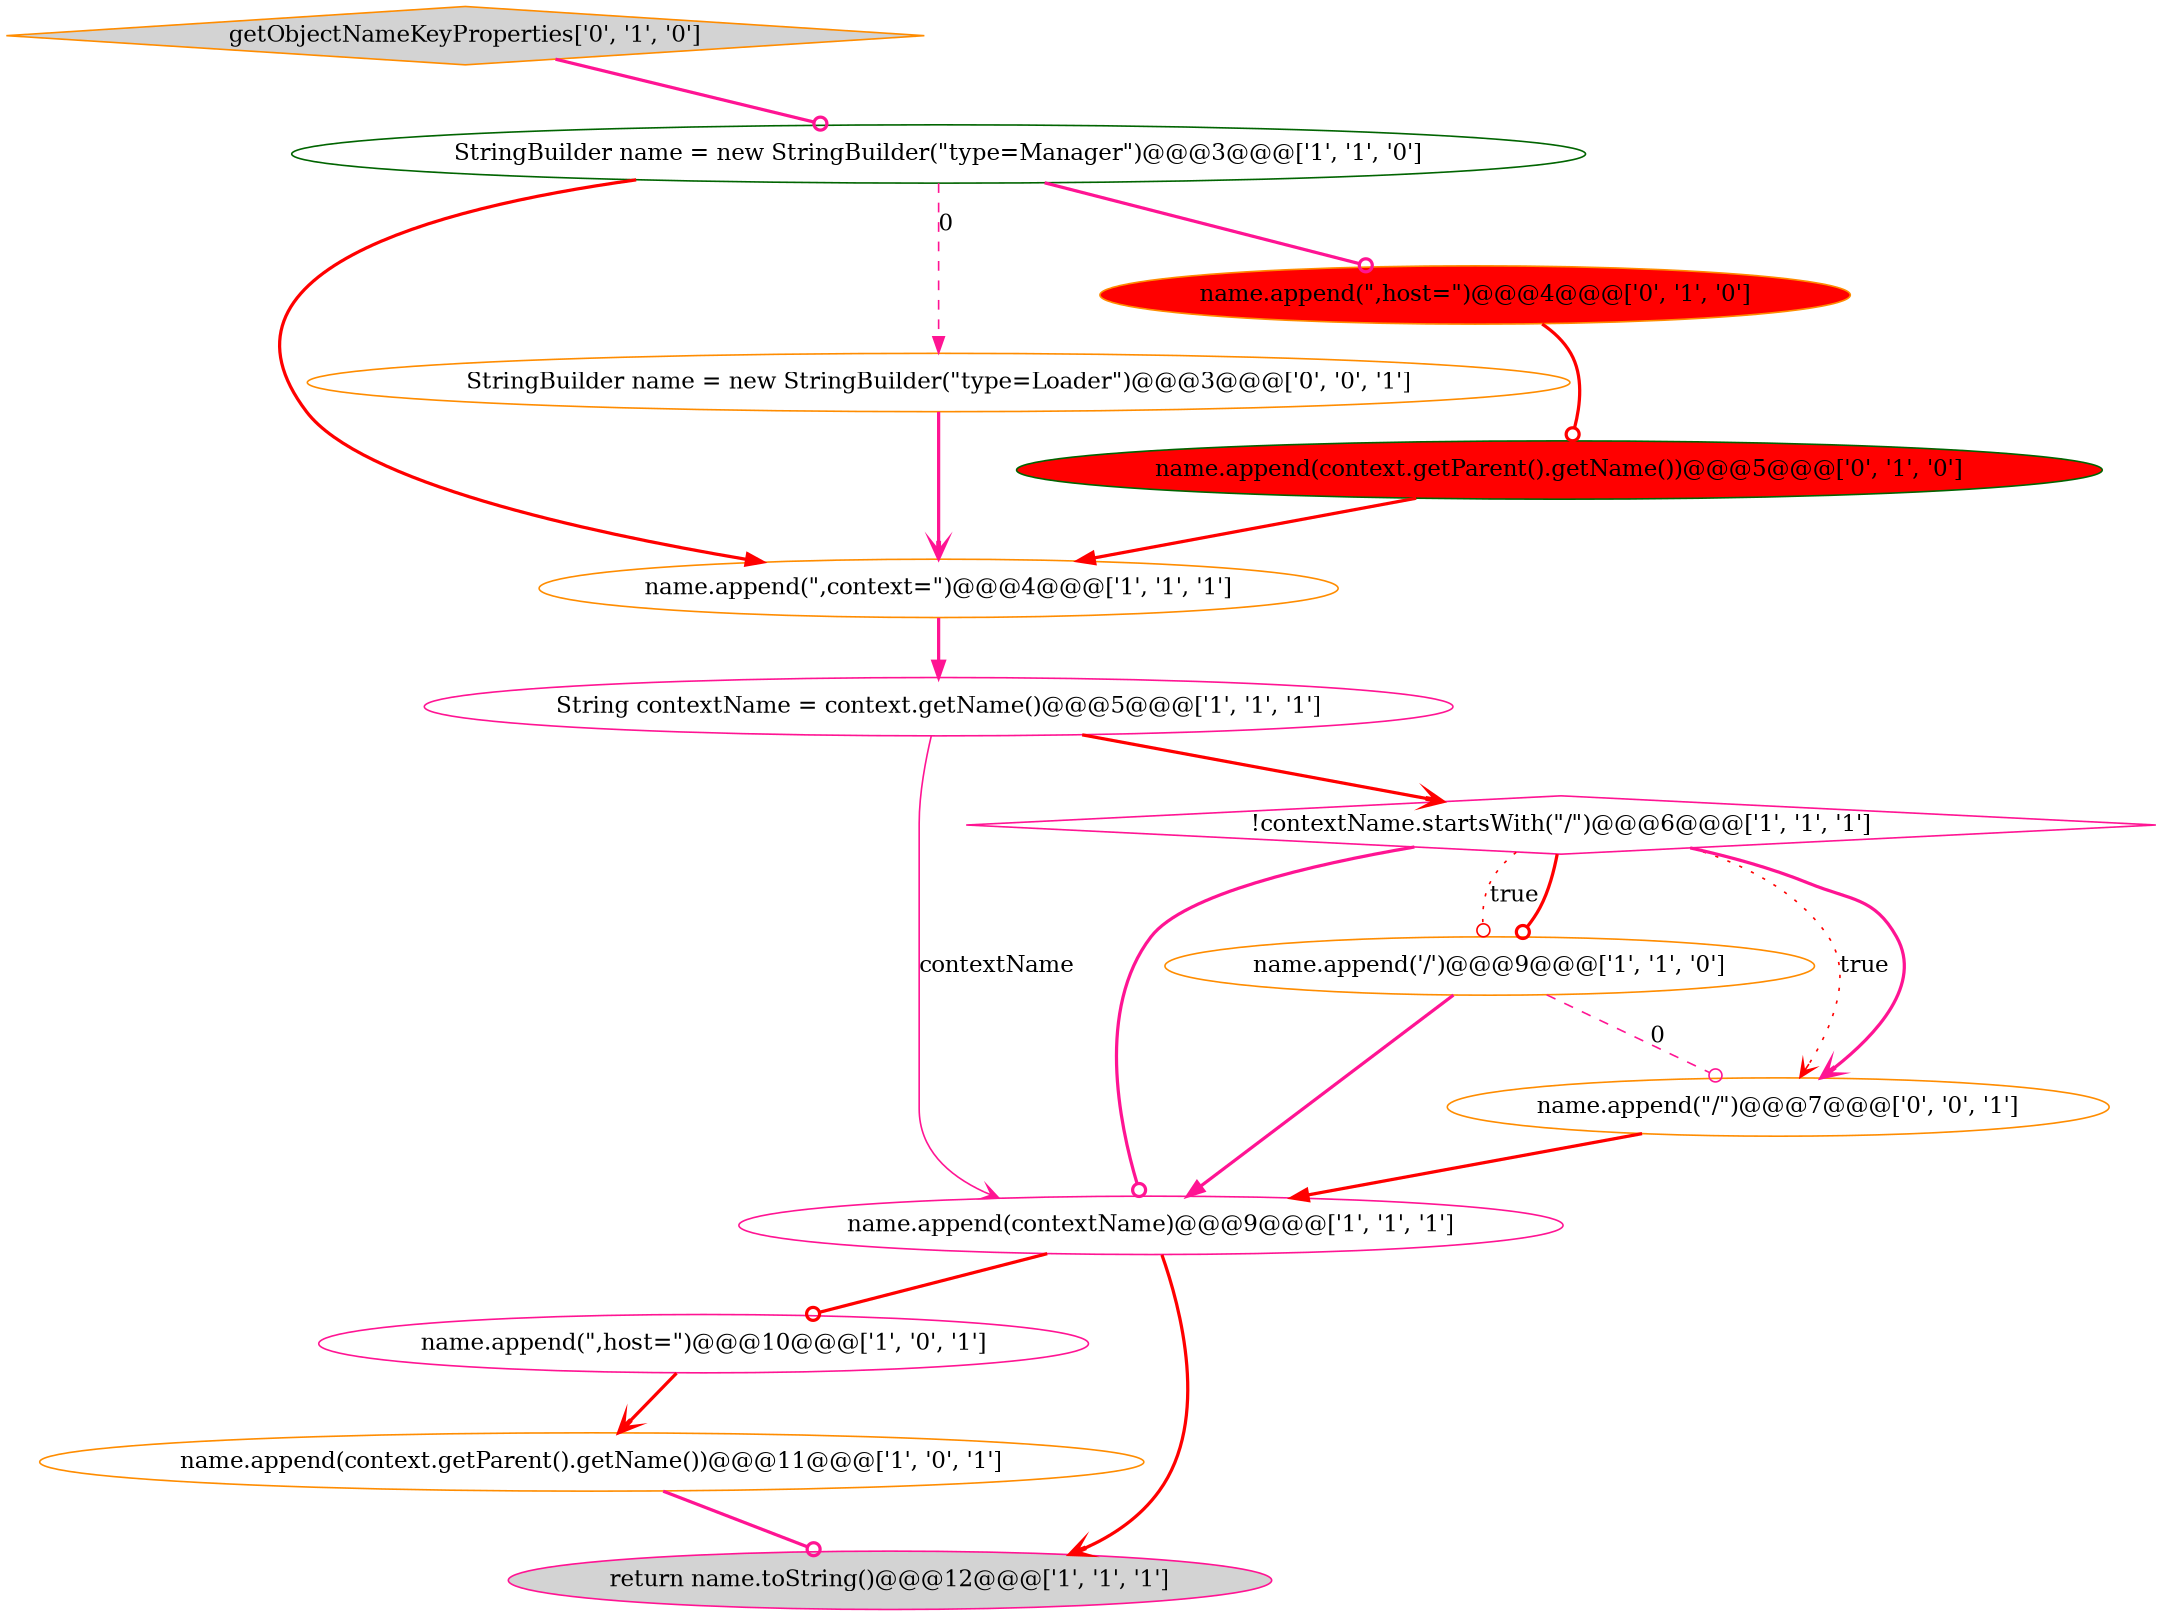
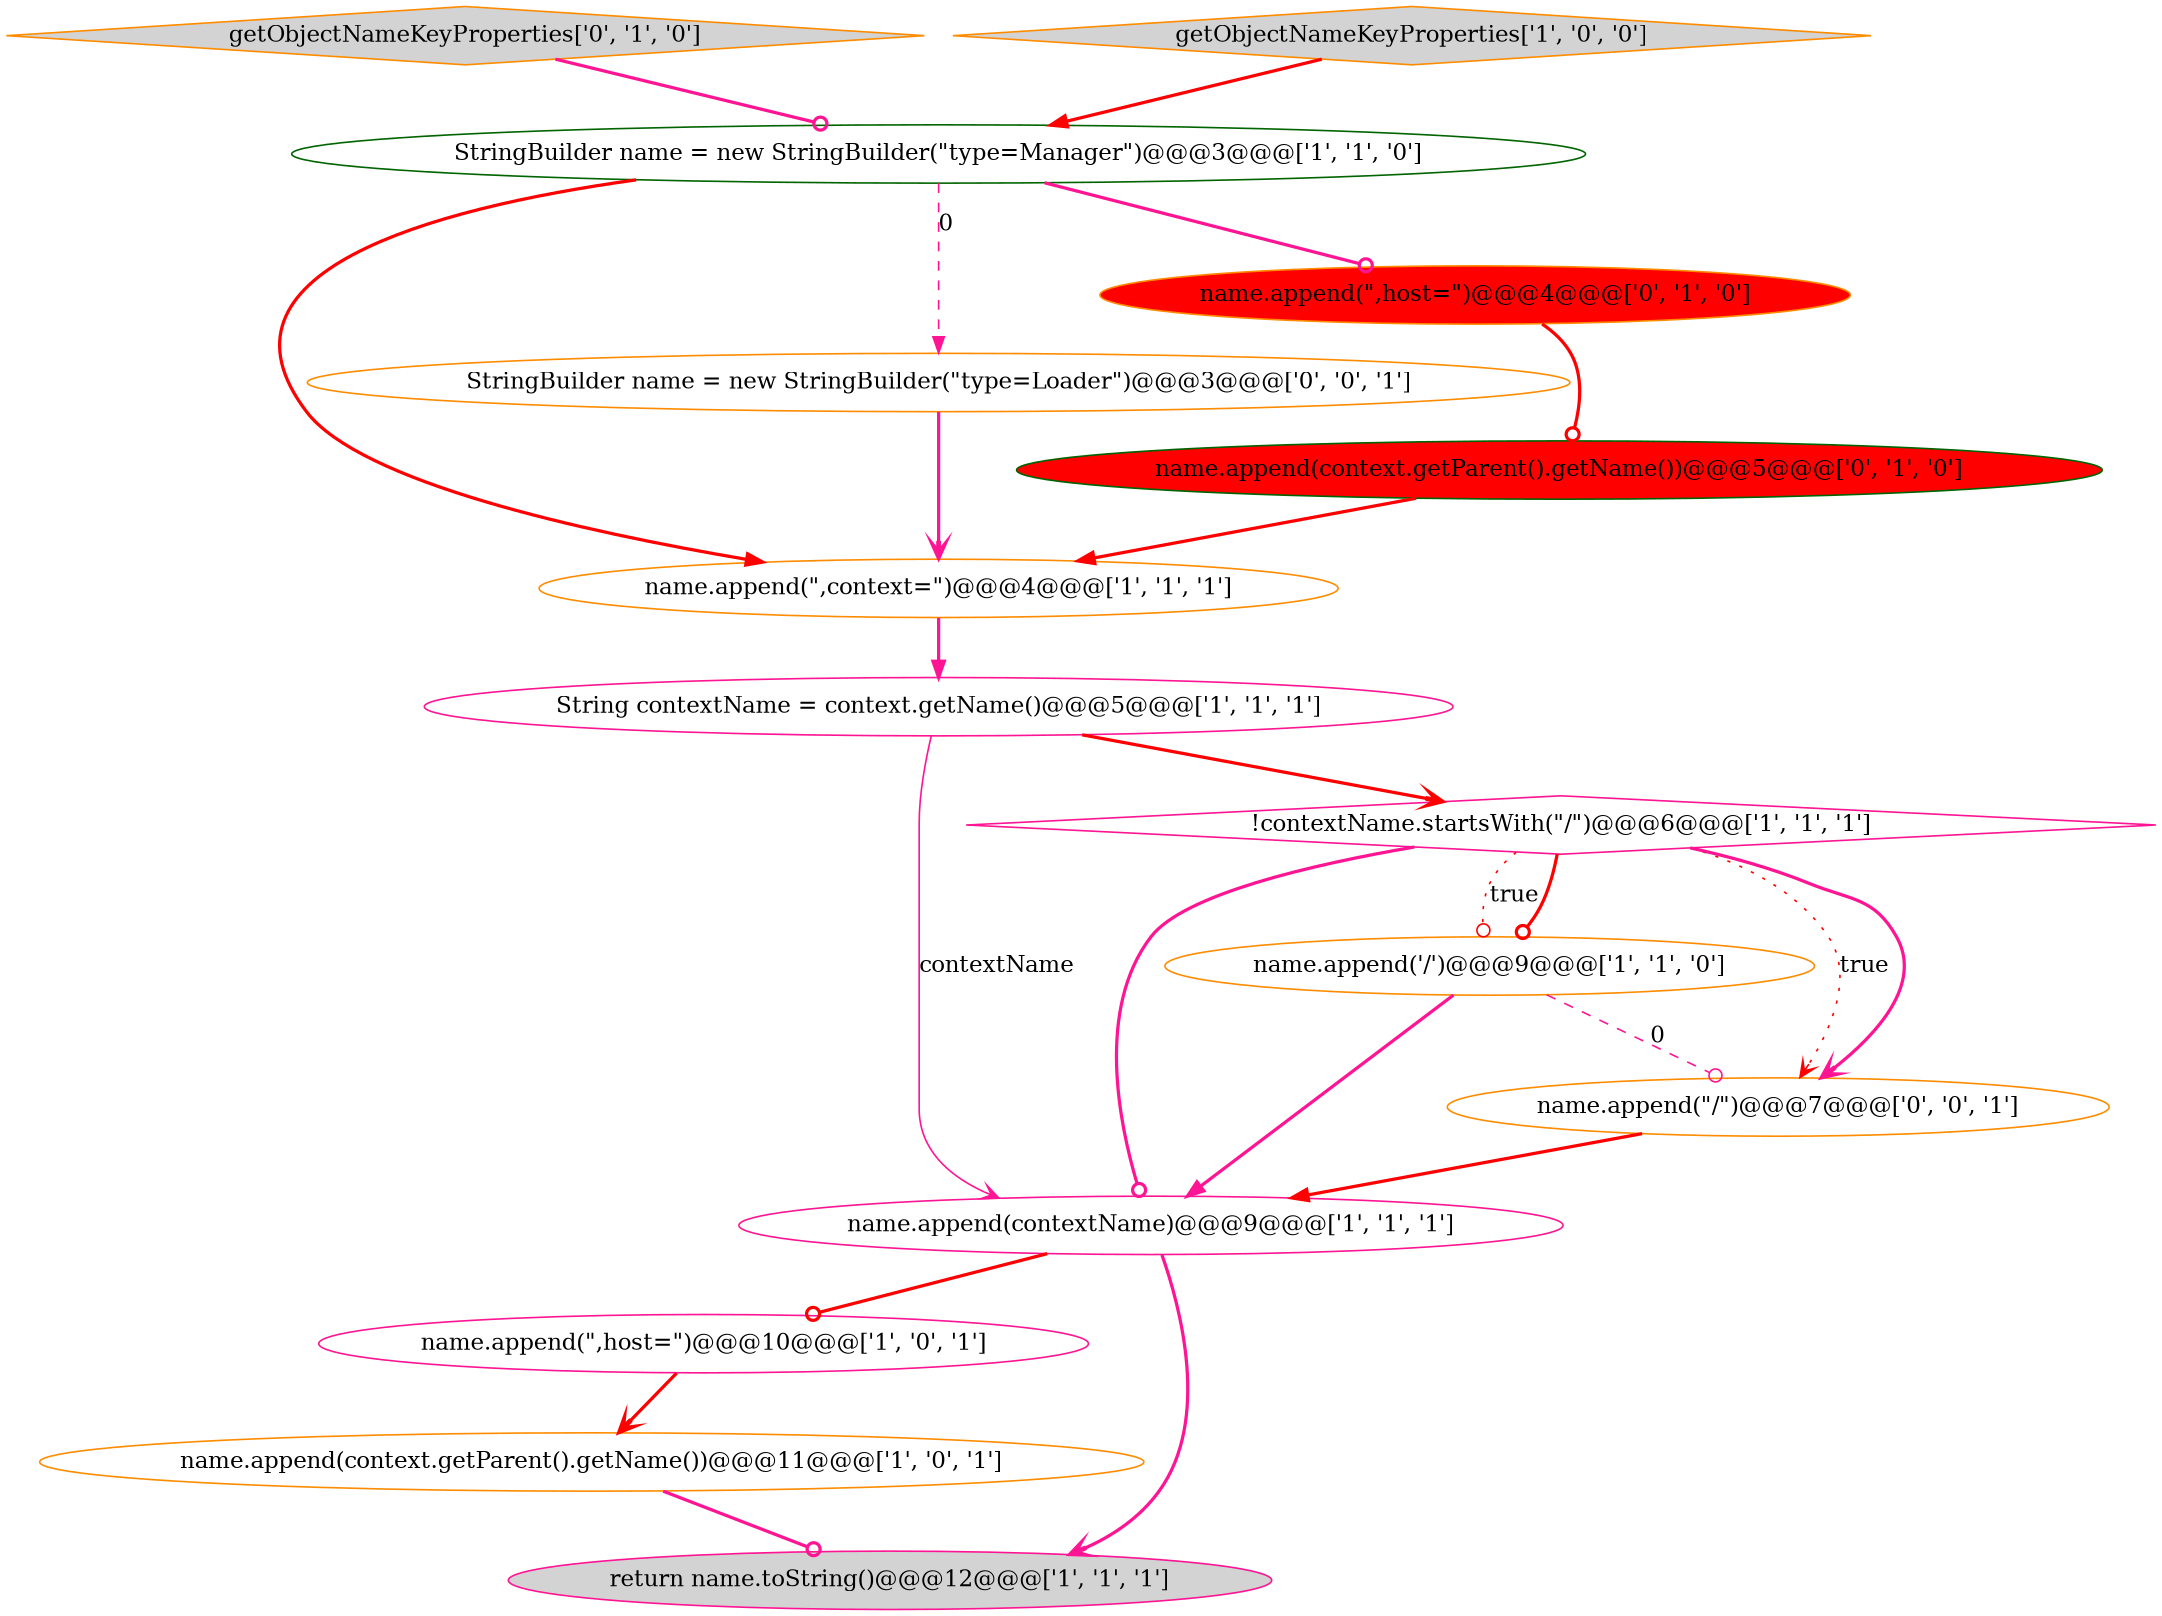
none -> (1412, 36)
(1185, 1421) -> (1185, 1421)
